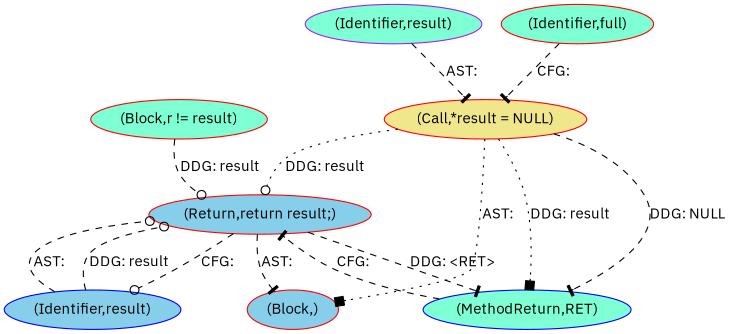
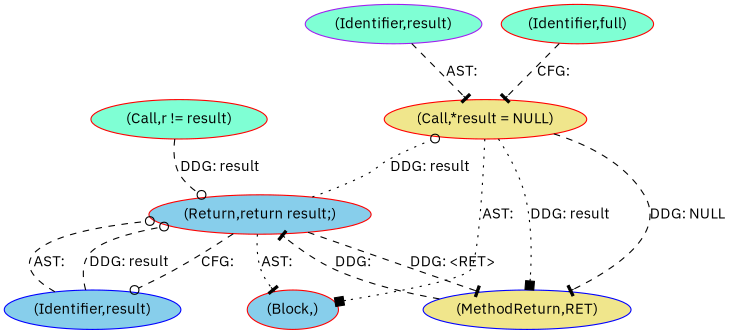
(179, 119) -> (179, 119)
(324, 143) -> (373, 171)
(259, 262) -> (259, 262)
(355, 262) -> (355, 262)
(527, 310) -> (527, 310)
